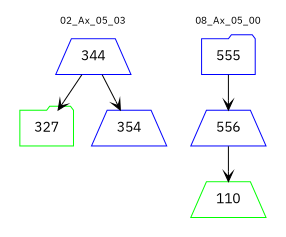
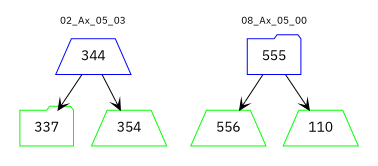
(47, 128) -> (47, 128)
(129, 128) -> (129, 128)
(228, 128) -> (228, 128)
(228, 159) -> (295, 88)
